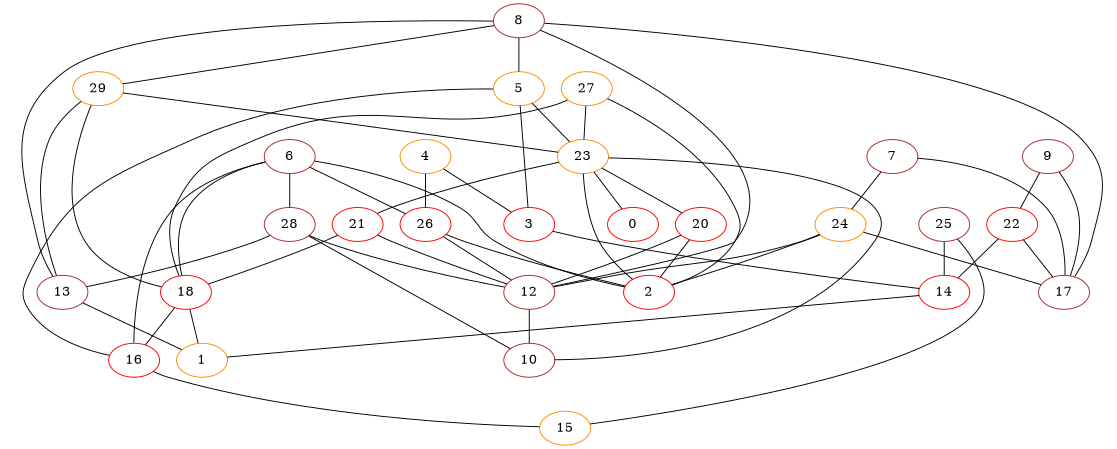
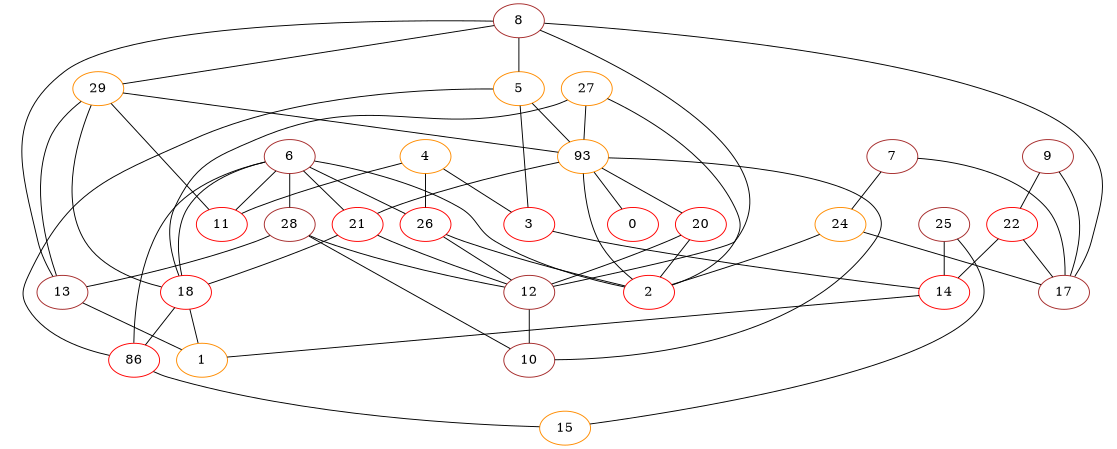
(583, 157) -> (583, 157)
none -> (325, 191)
none -> (222, 224)
(688, 264) -> none
(134, 360) -> (134, 360)
